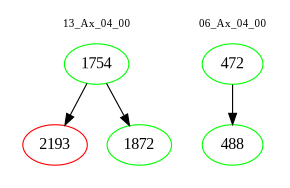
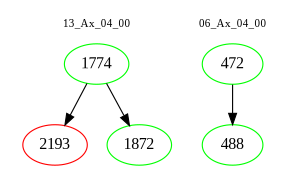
(97, 64) -> (97, 64)
